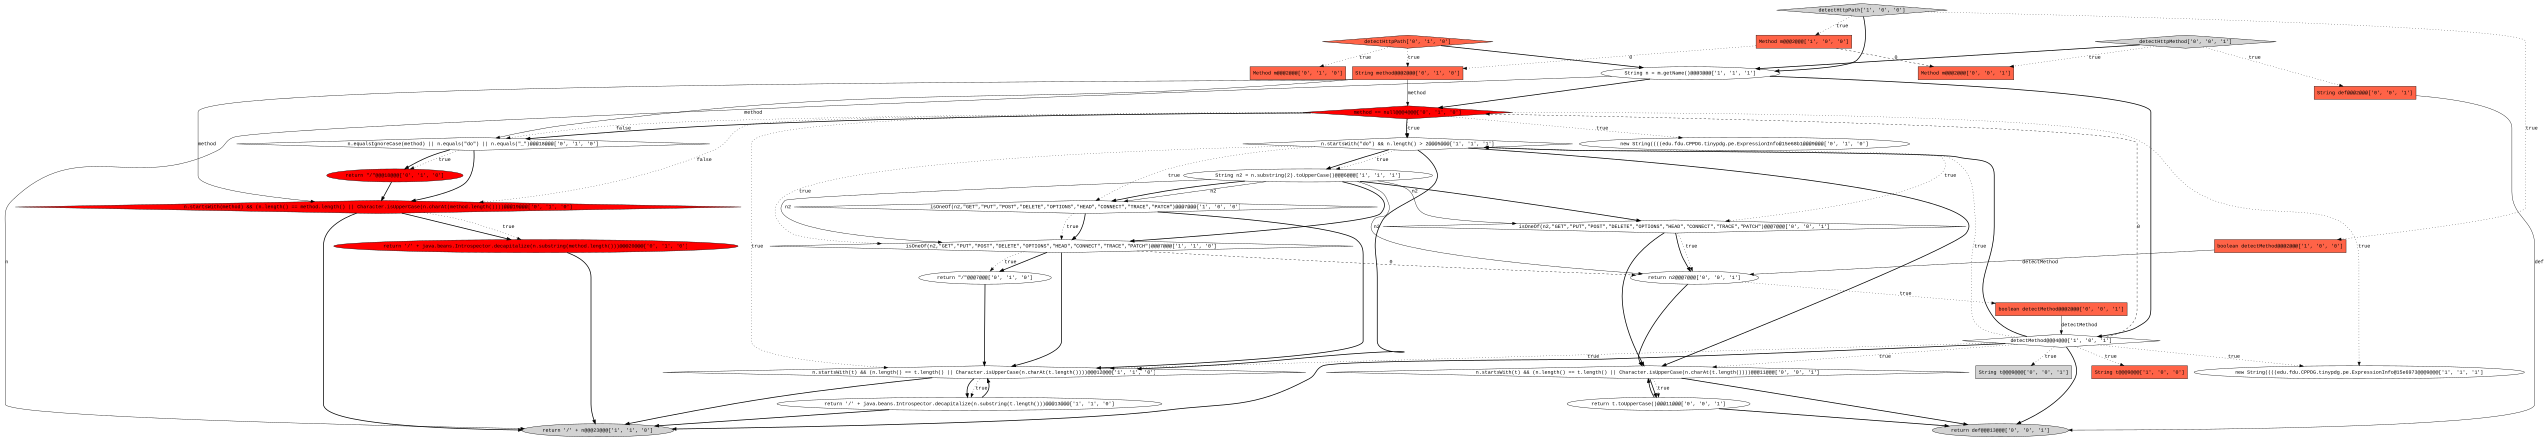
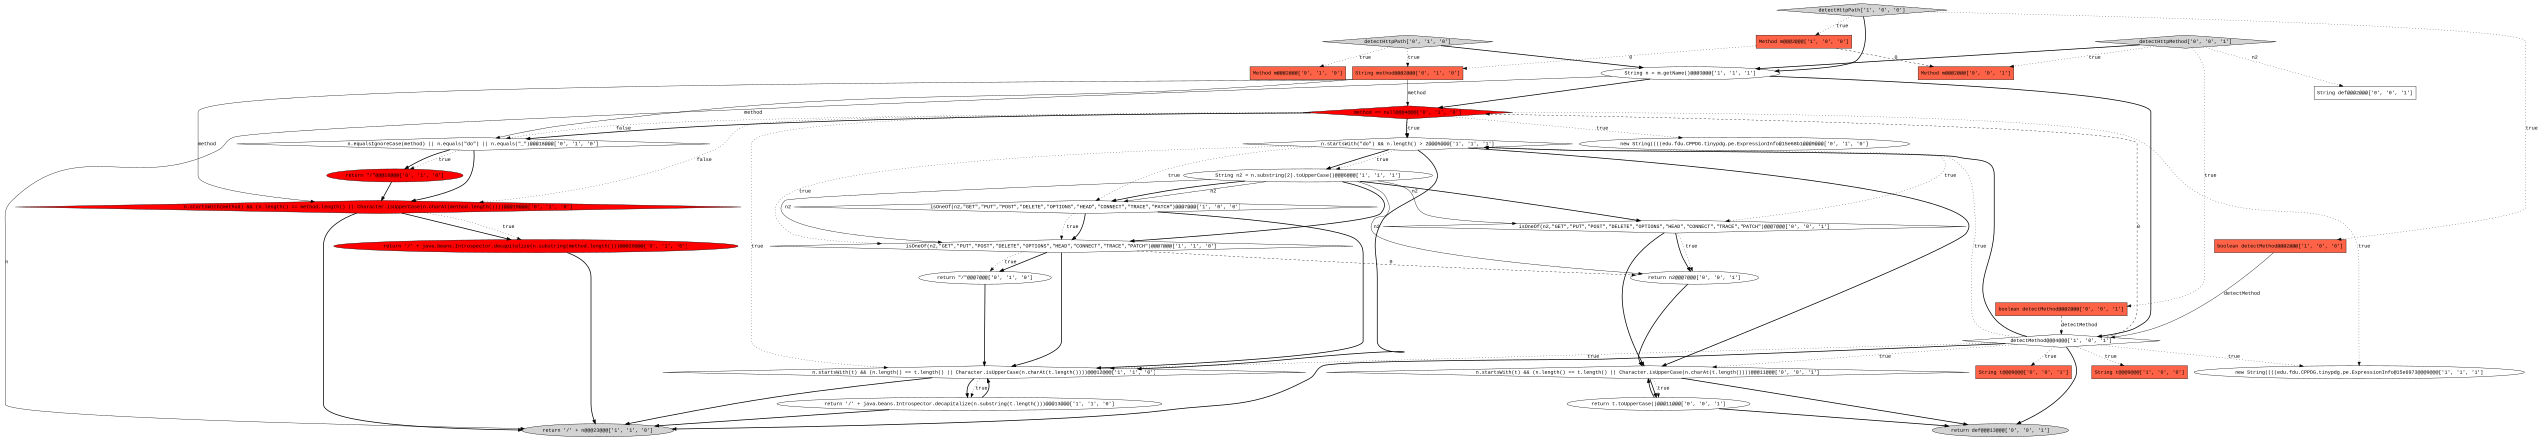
(1408, 42) -> (1408, 42)
(2255, 57) -> (2255, 57)
(2365, 93) -> (2365, 93)
(1984, 262) -> (2200, 307)
(1867, 293) -> (2205, 203)
(2061, 323) -> (2061, 323)
(2024, 372) -> (2024, 372)
(2499, 415) -> none
